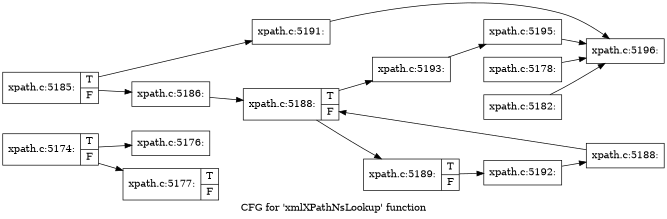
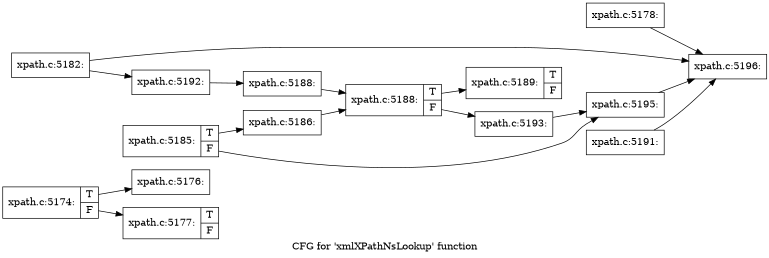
(172, 60) -> (410, 167)
(468, 174) -> (107, 73)
